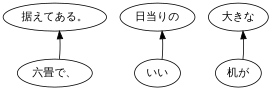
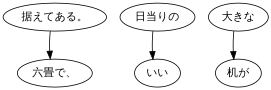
(60, 49) -> (50, 41)
(163, 49) -> (152, 41)
(244, 49) -> (233, 41)
